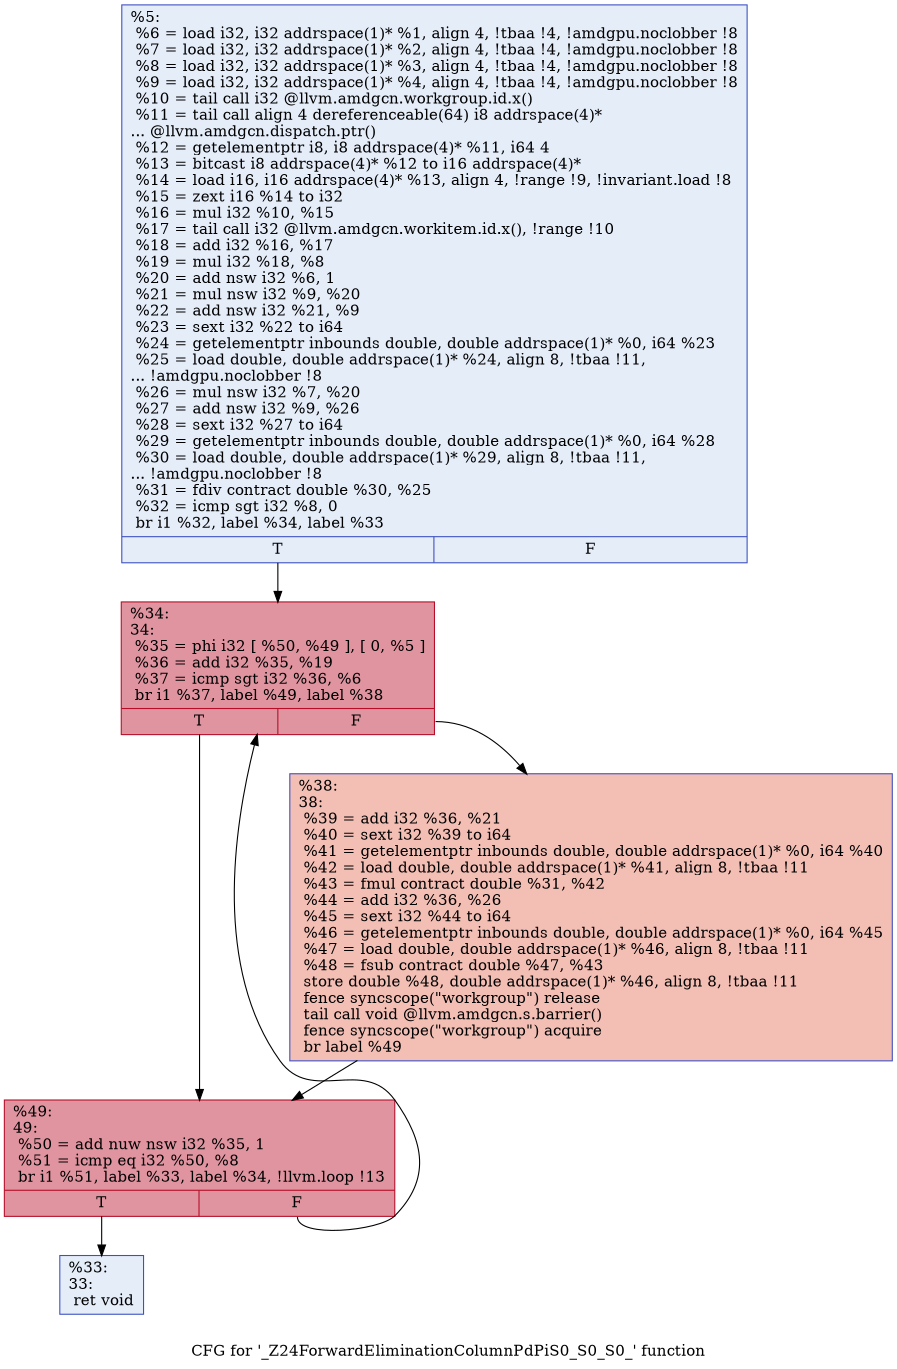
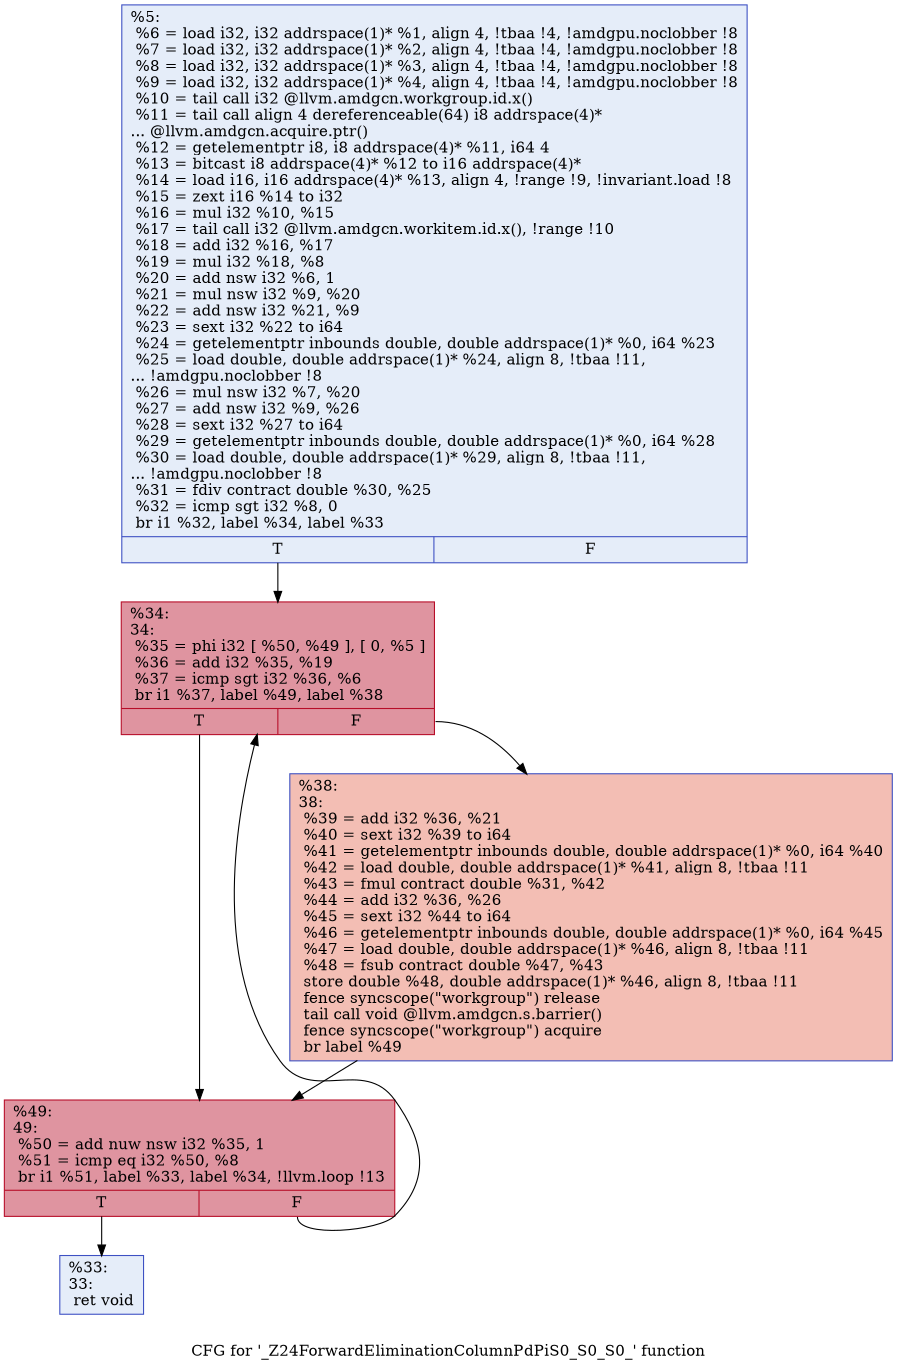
(253, 132) -> (250, 132)
